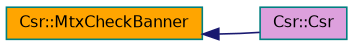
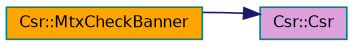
(239, 33) -> (223, 13)
